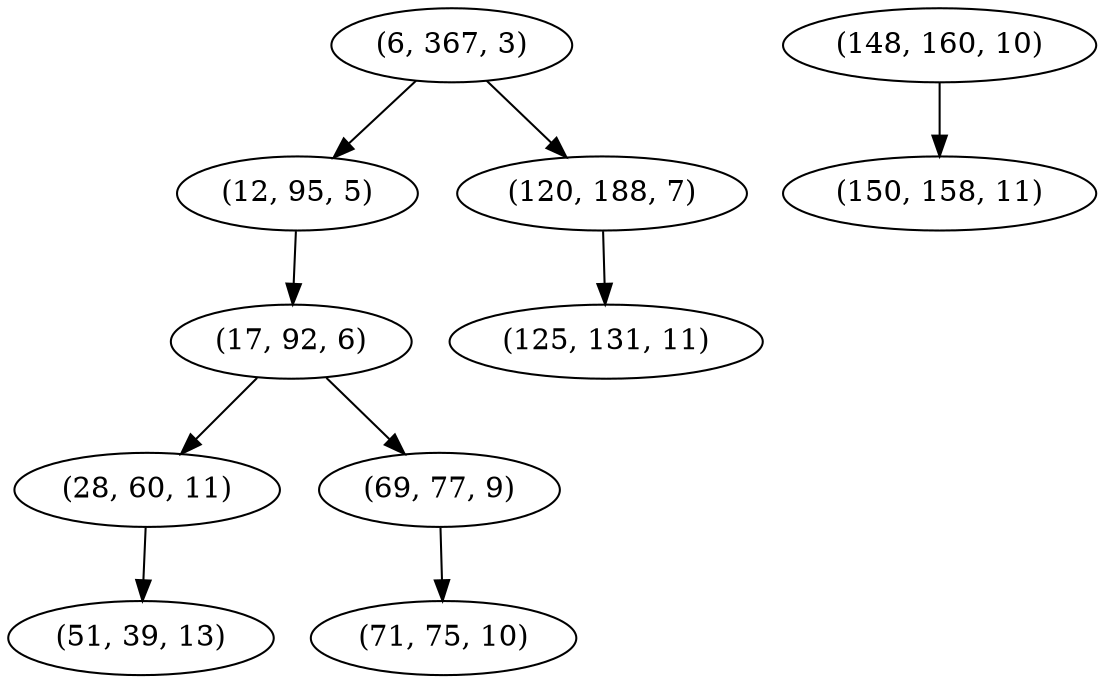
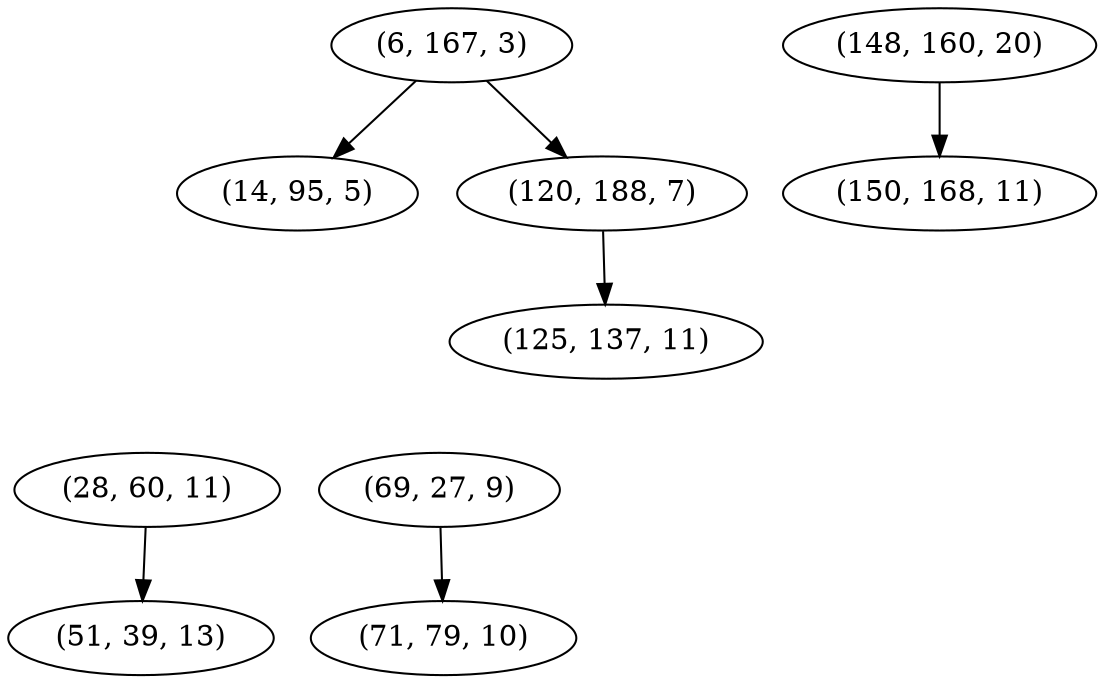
(452, 45) -> (452, 45)
(940, 45) -> (940, 45)
(297, 193) -> (297, 193)
(940, 193) -> (940, 193)
(291, 342) -> none
(606, 342) -> (606, 342)
(439, 490) -> (439, 490)
(444, 638) -> (444, 638)
